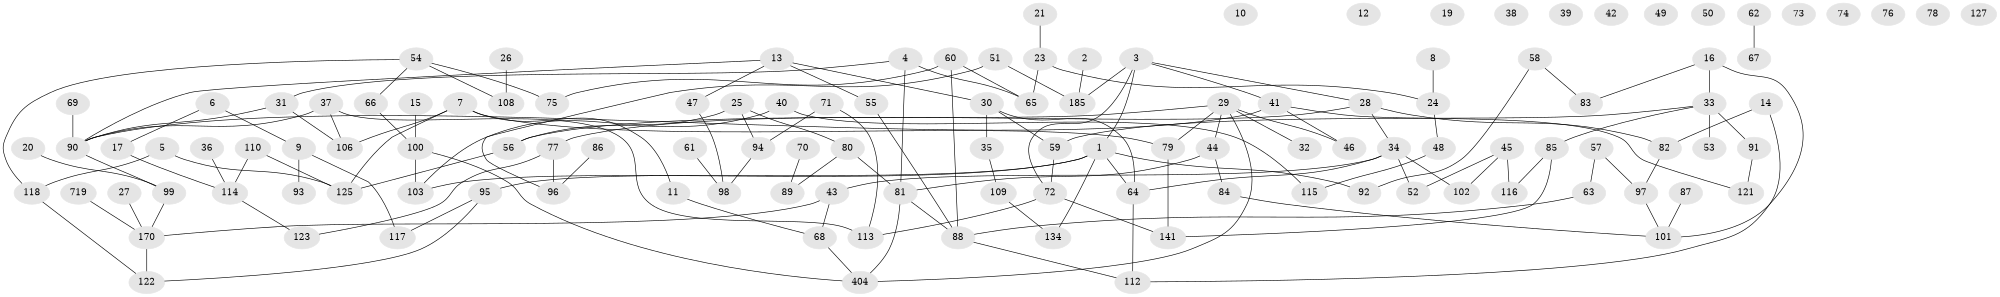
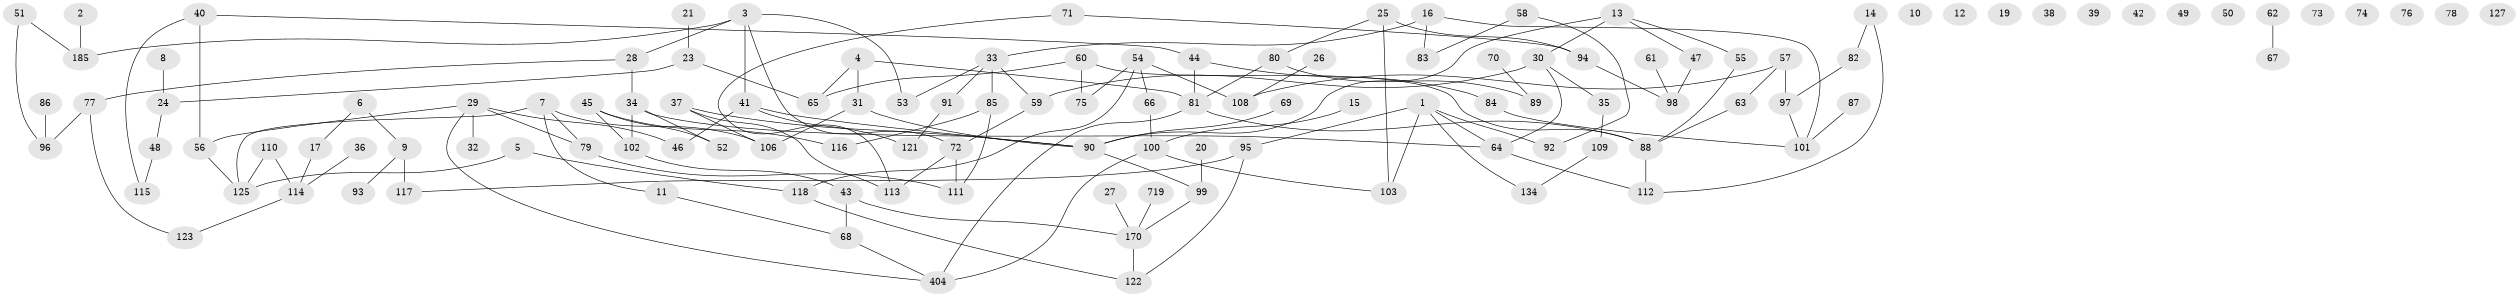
none -> (1526, 83)
(1125, 106) -> (848, 29)
(1517, 123) -> none
(1218, 126) -> (723, 30)
(1142, 175) -> (740, 170)
(1168, 238) -> (956, 193)
